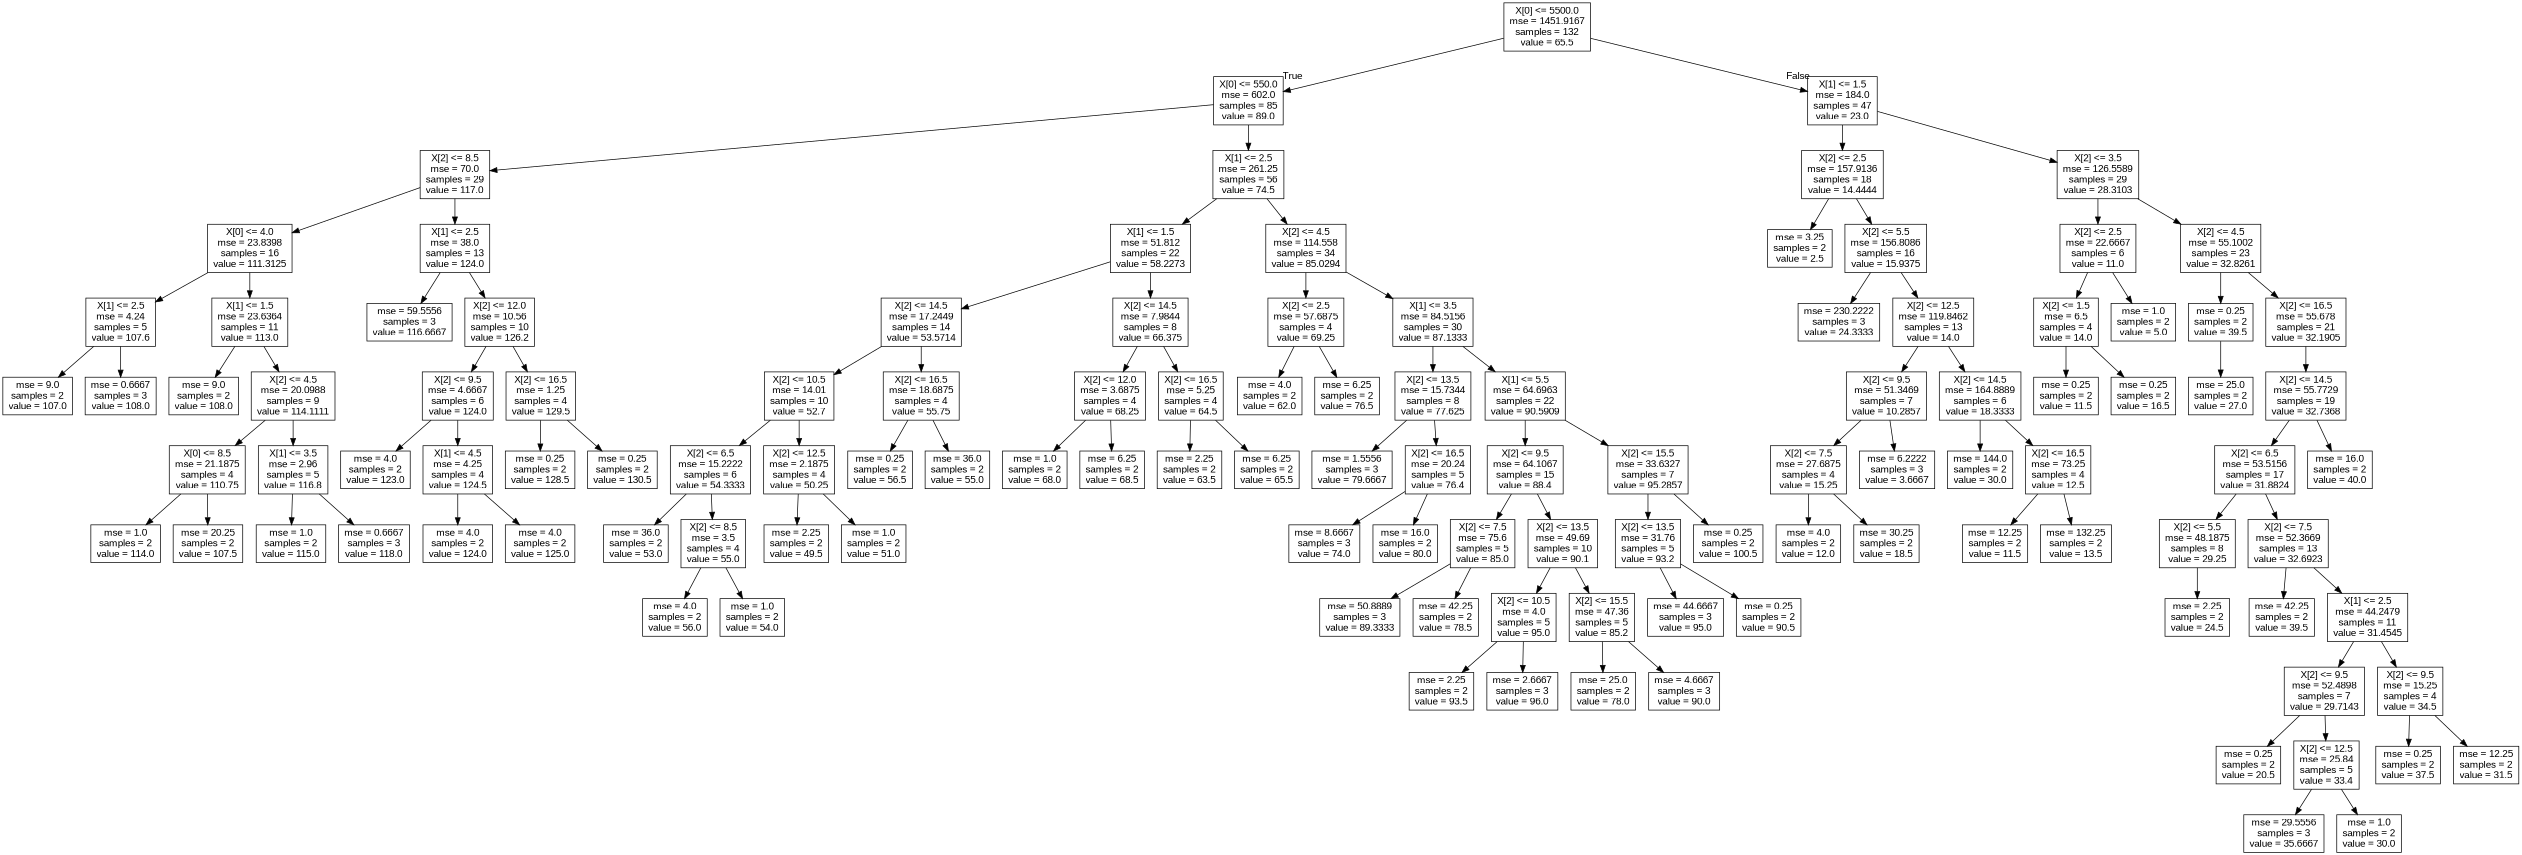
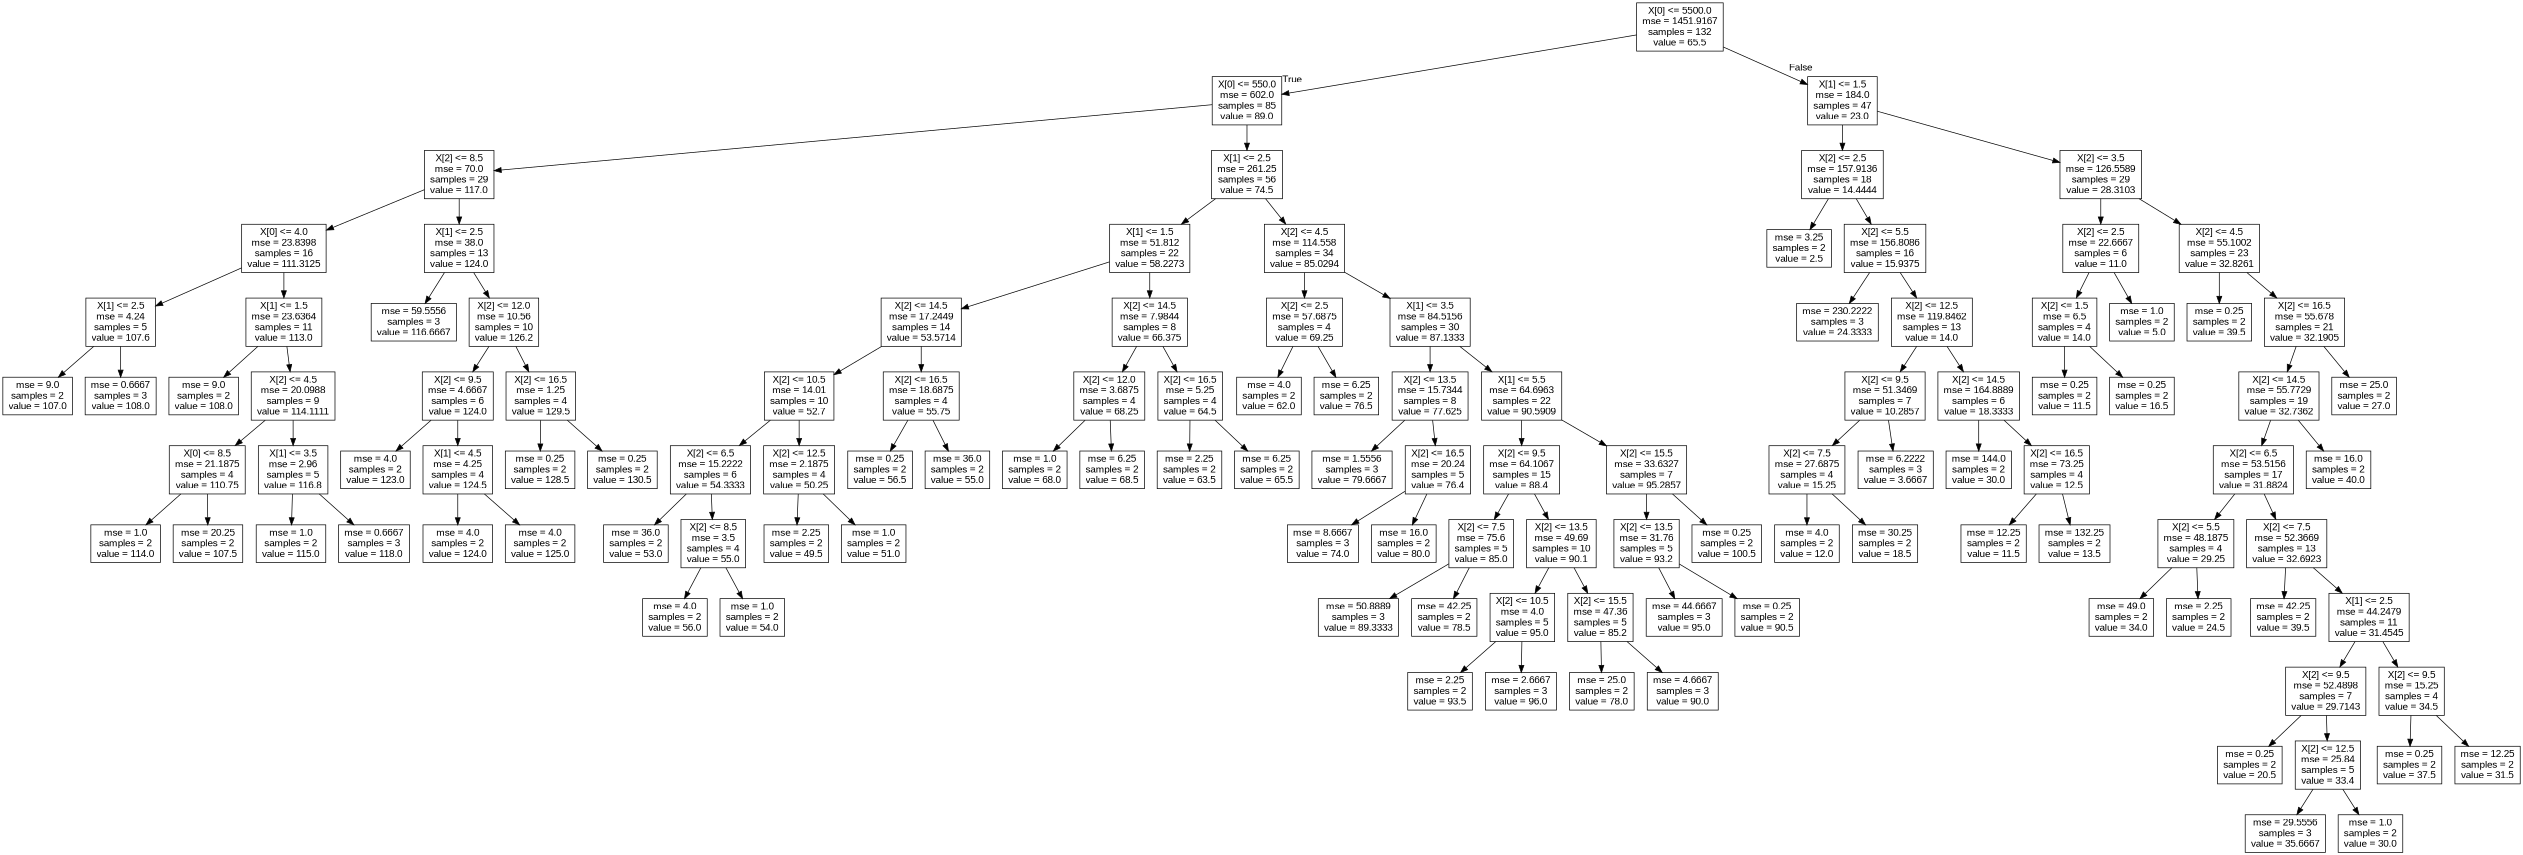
(2221, 355) -> (2334, 359)
(2306, 396) -> (2279, 396)
(2197, 544) -> (2196, 544)
none -> (2121, 617)
